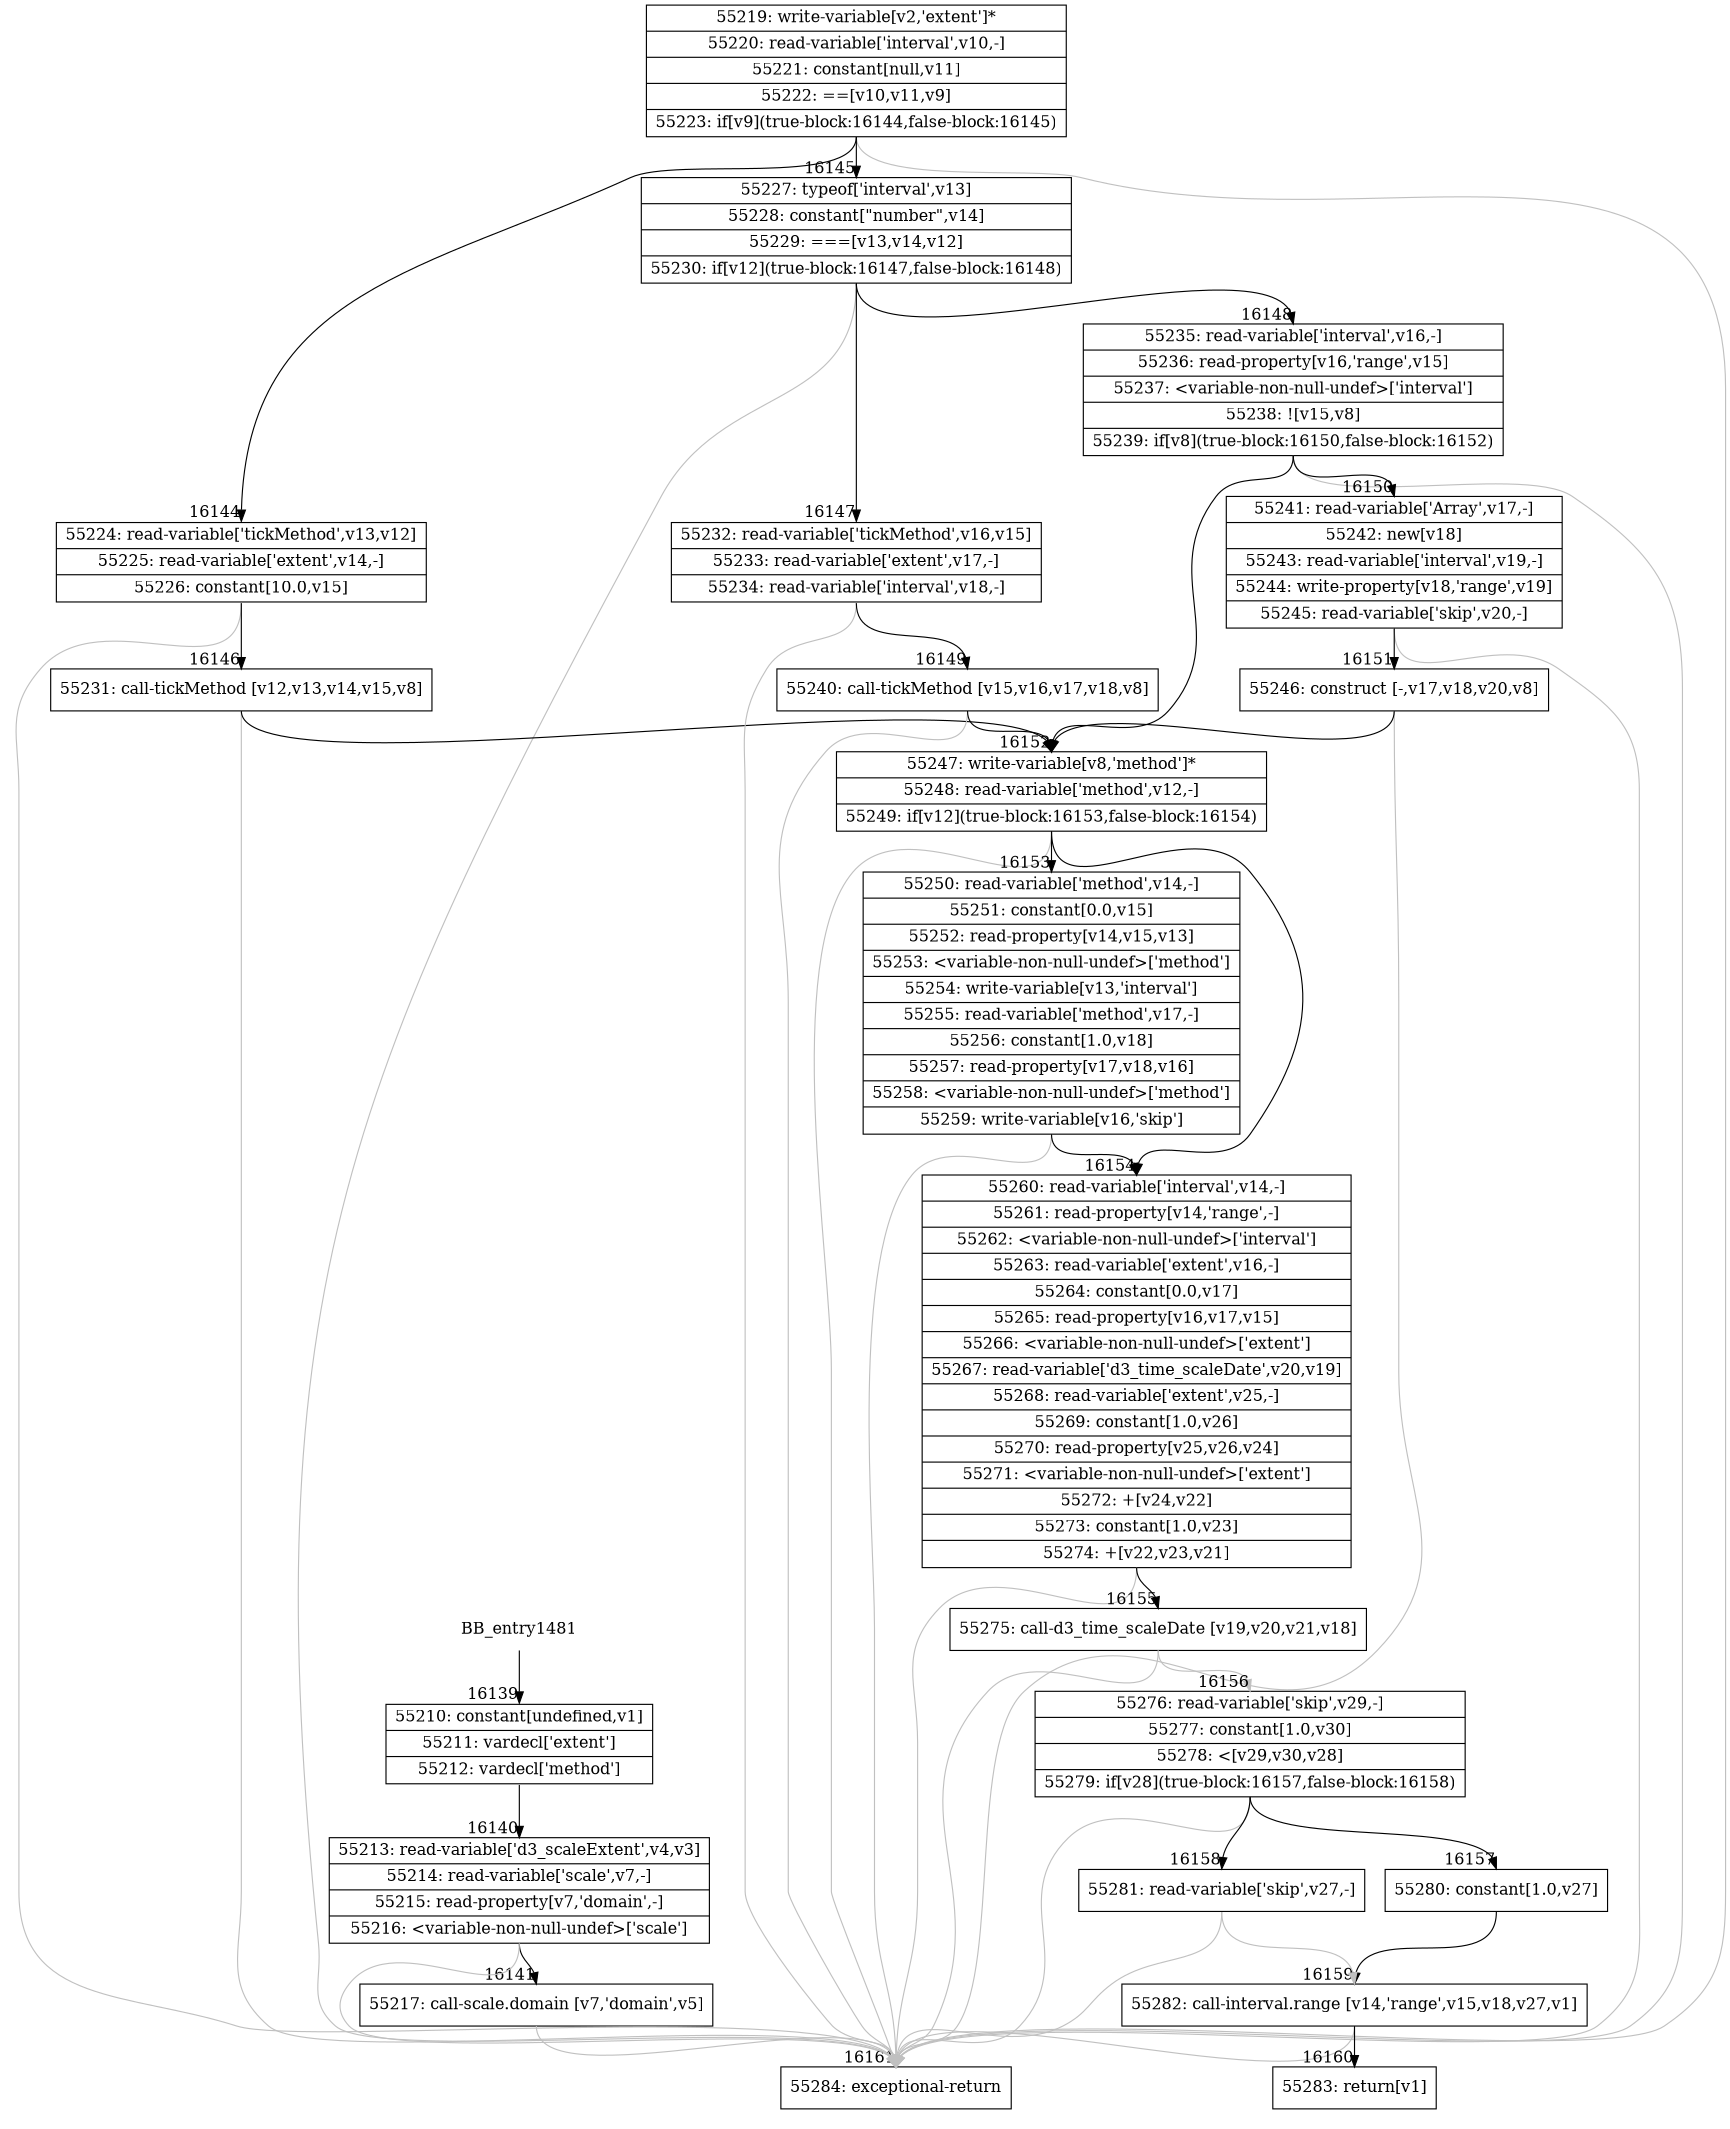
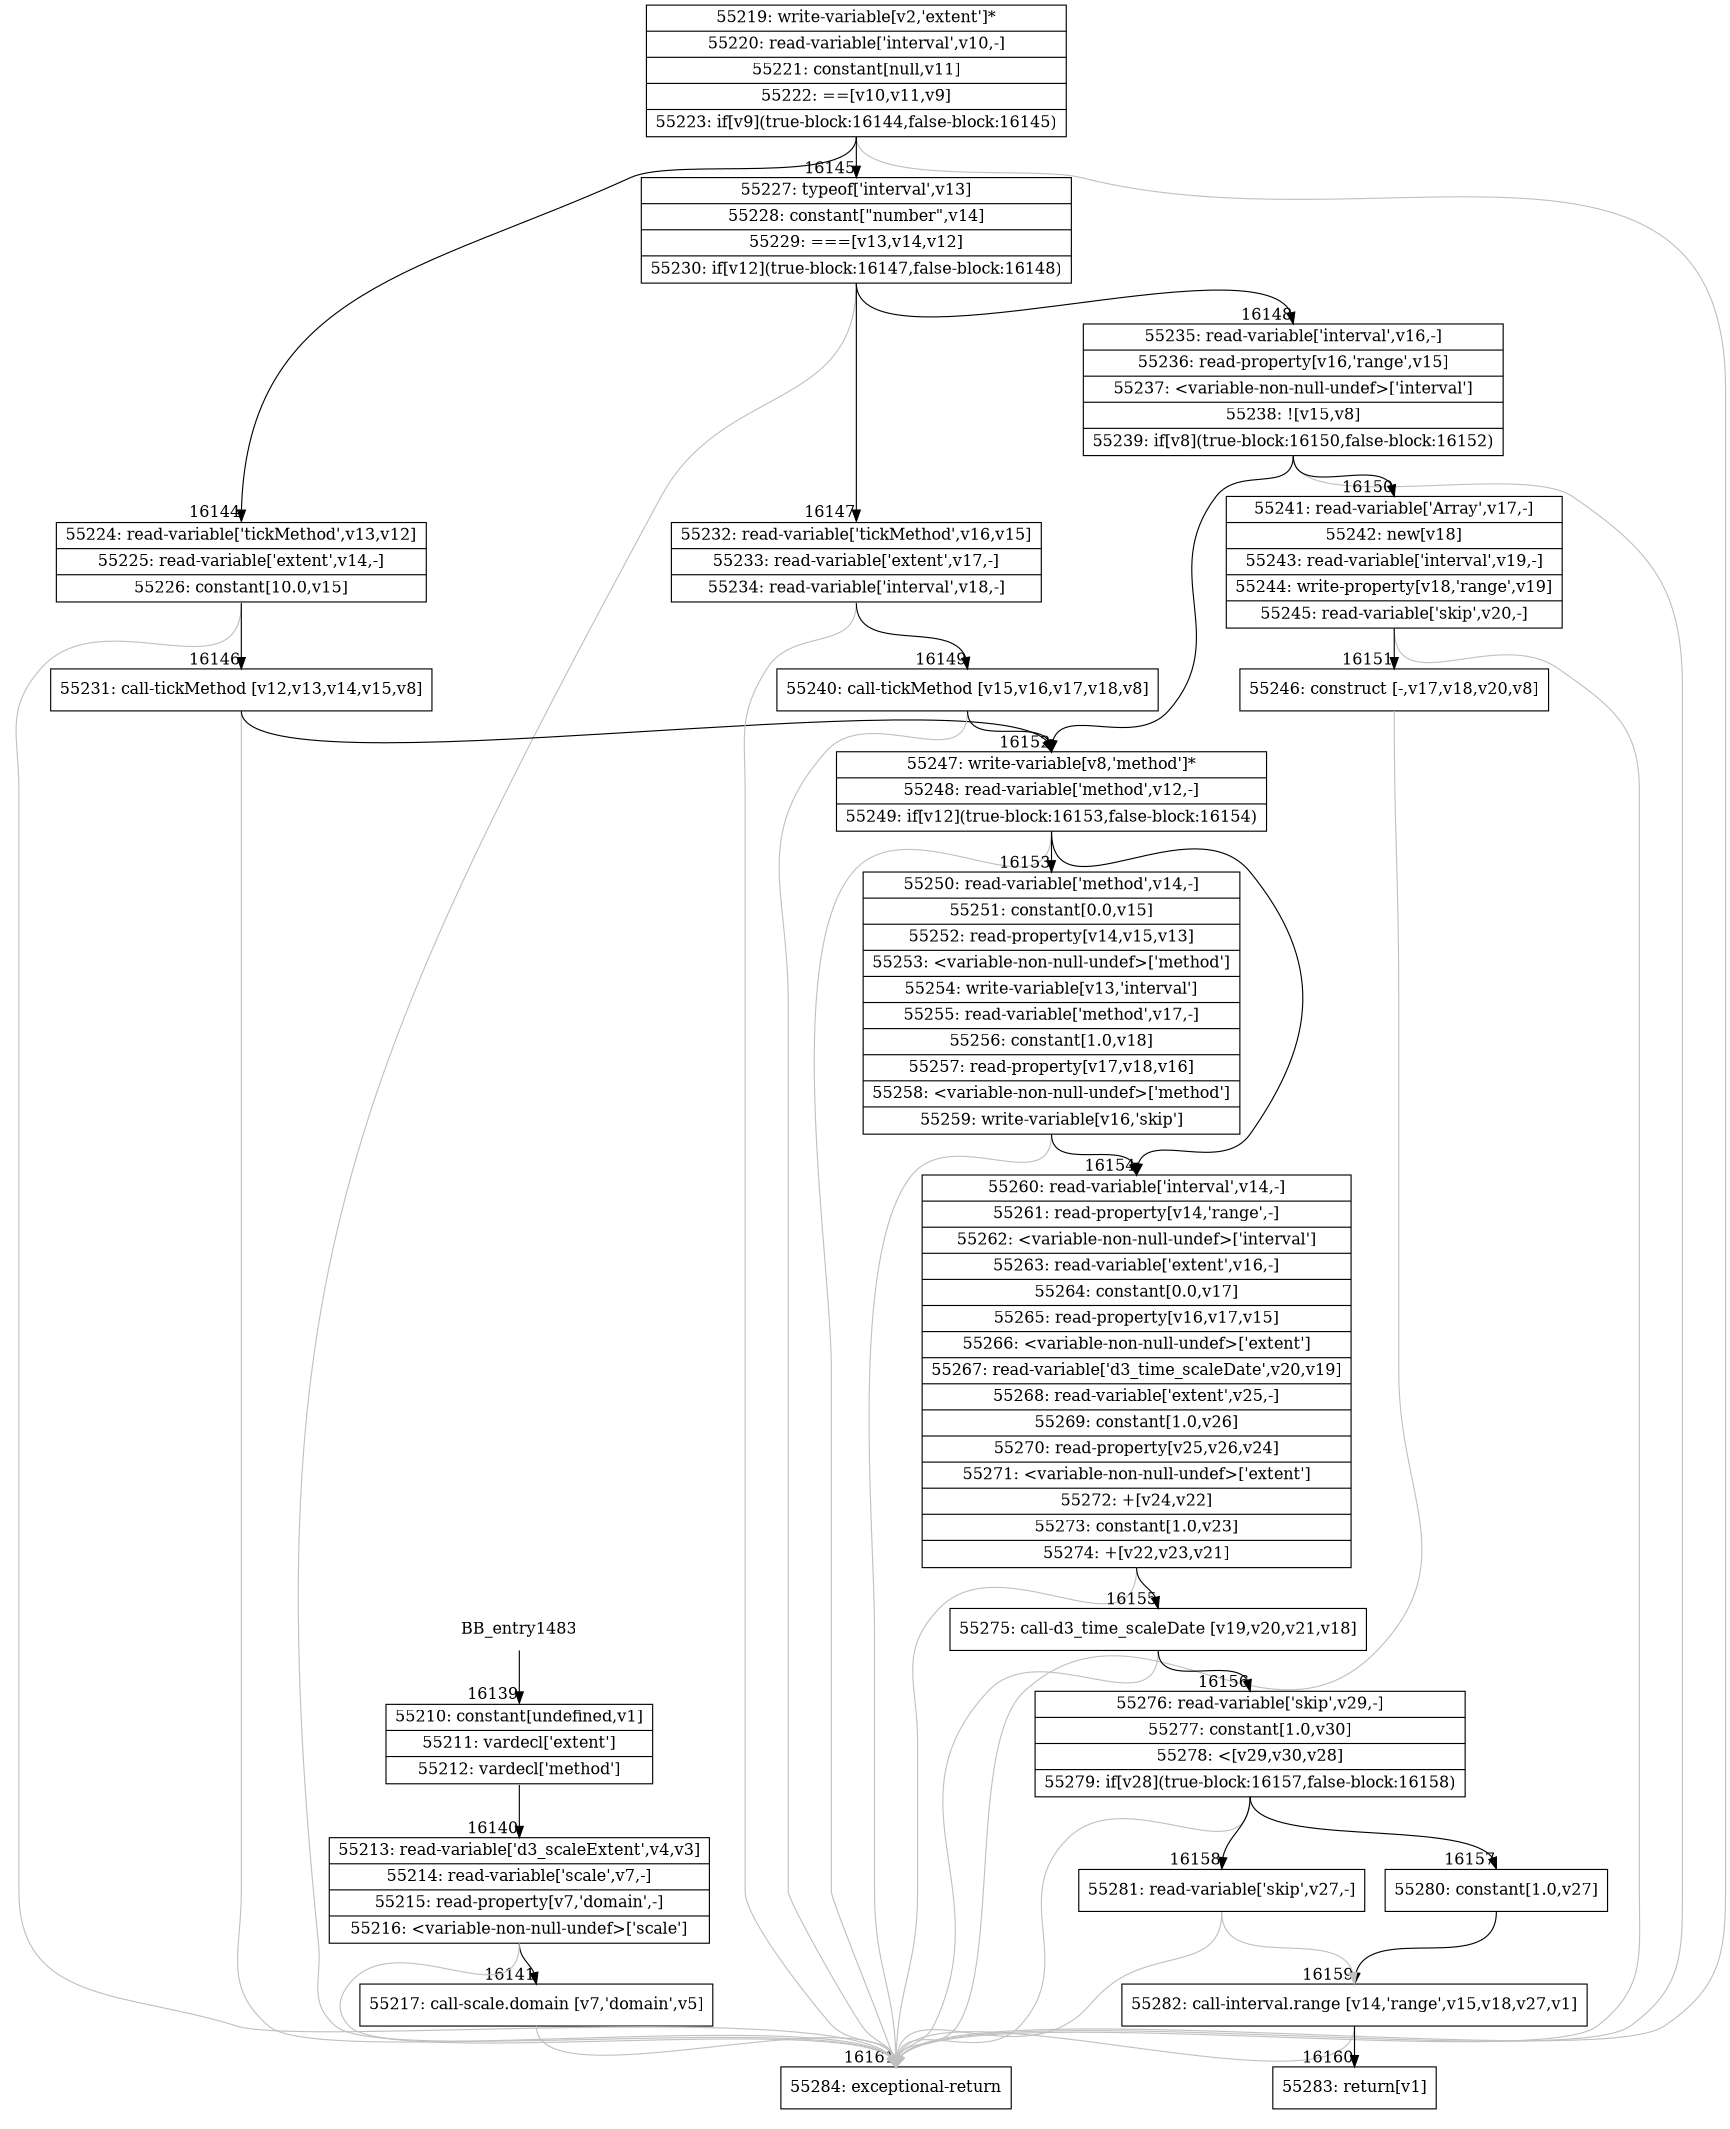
(1228, 732) -> none
(519, 1629) -> (519, 1629)
(1222, 1671) -> (1222, 1671)
